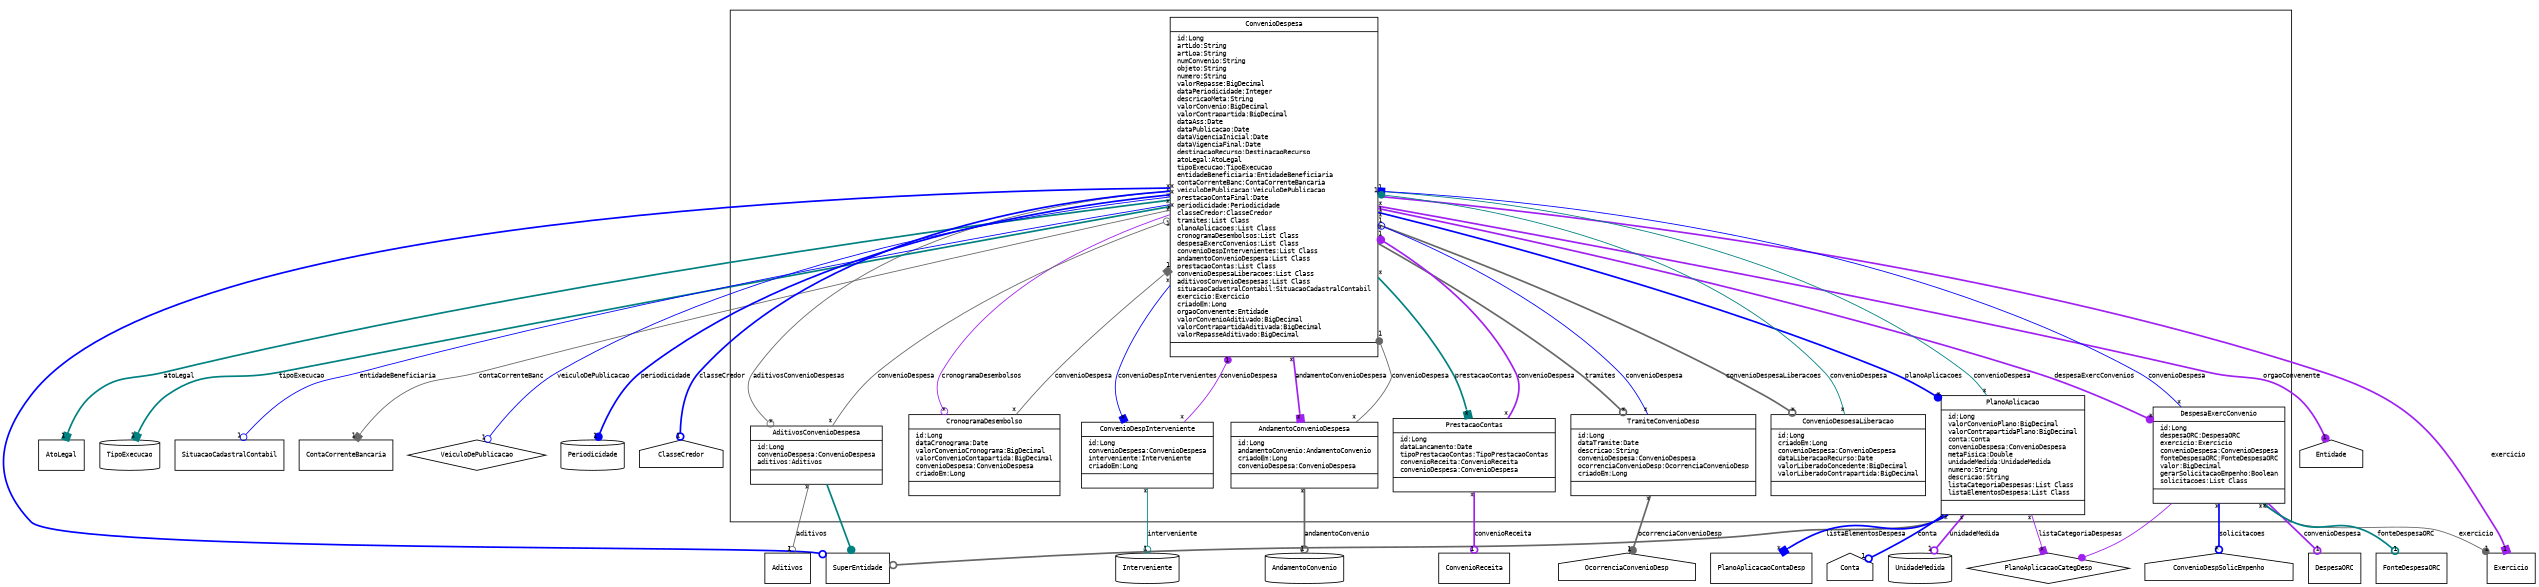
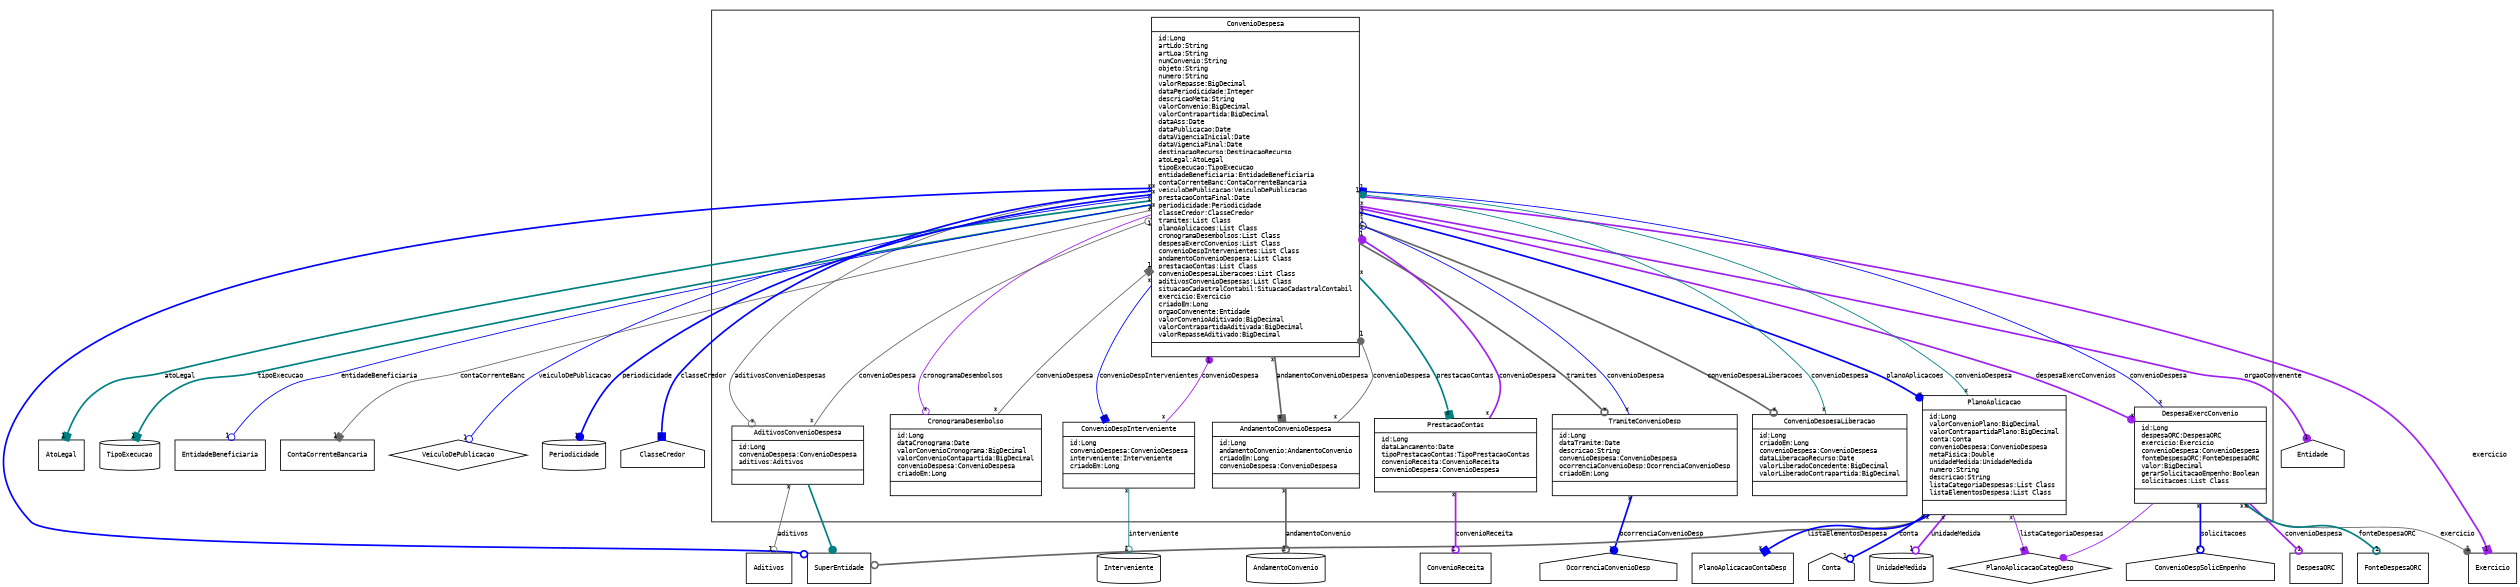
(834, 275) -> (816, 275)
(1297, 385) -> (1278, 385)
(229, 455) -> (220, 455)
(1644, 516) -> (1625, 516)
